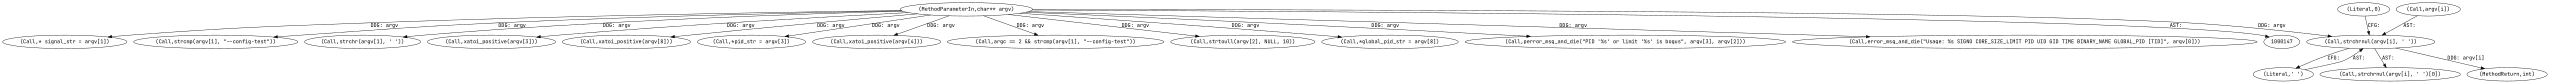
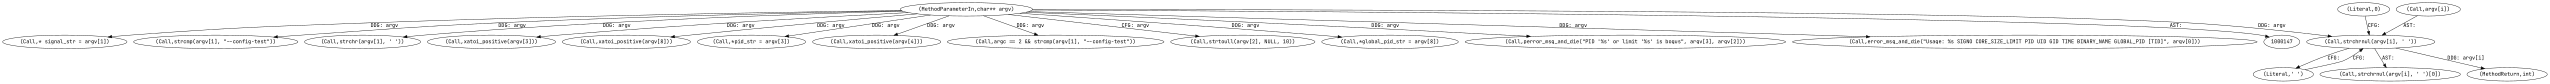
(1135, 26) -> (1135, 26)
(2361, 58) -> (2361, 58)
